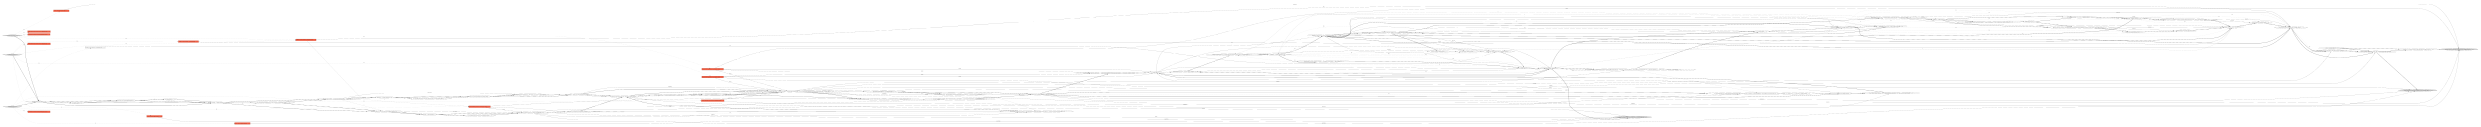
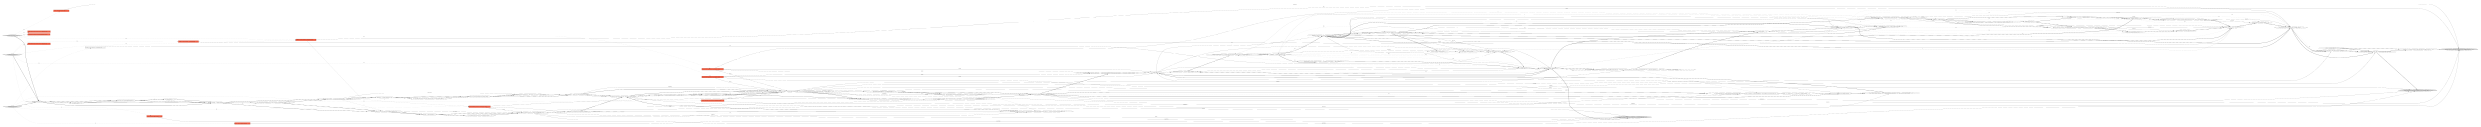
(39, 112) -> none
